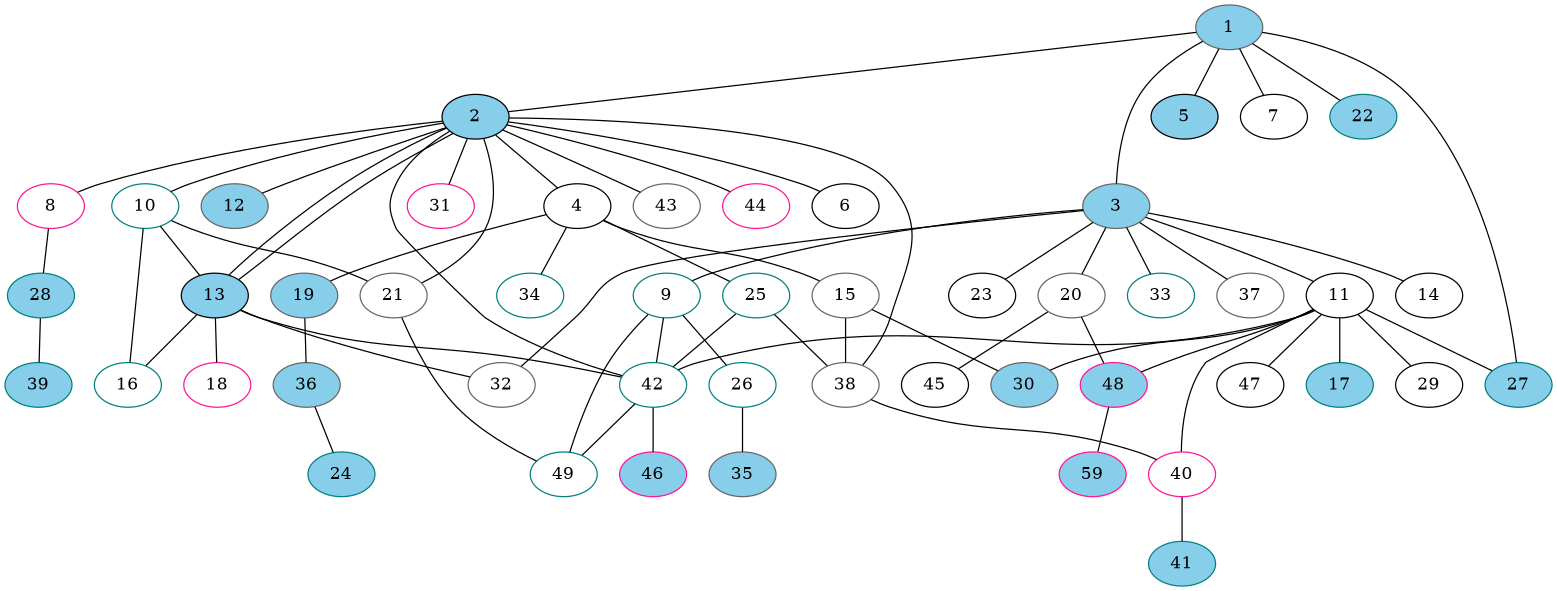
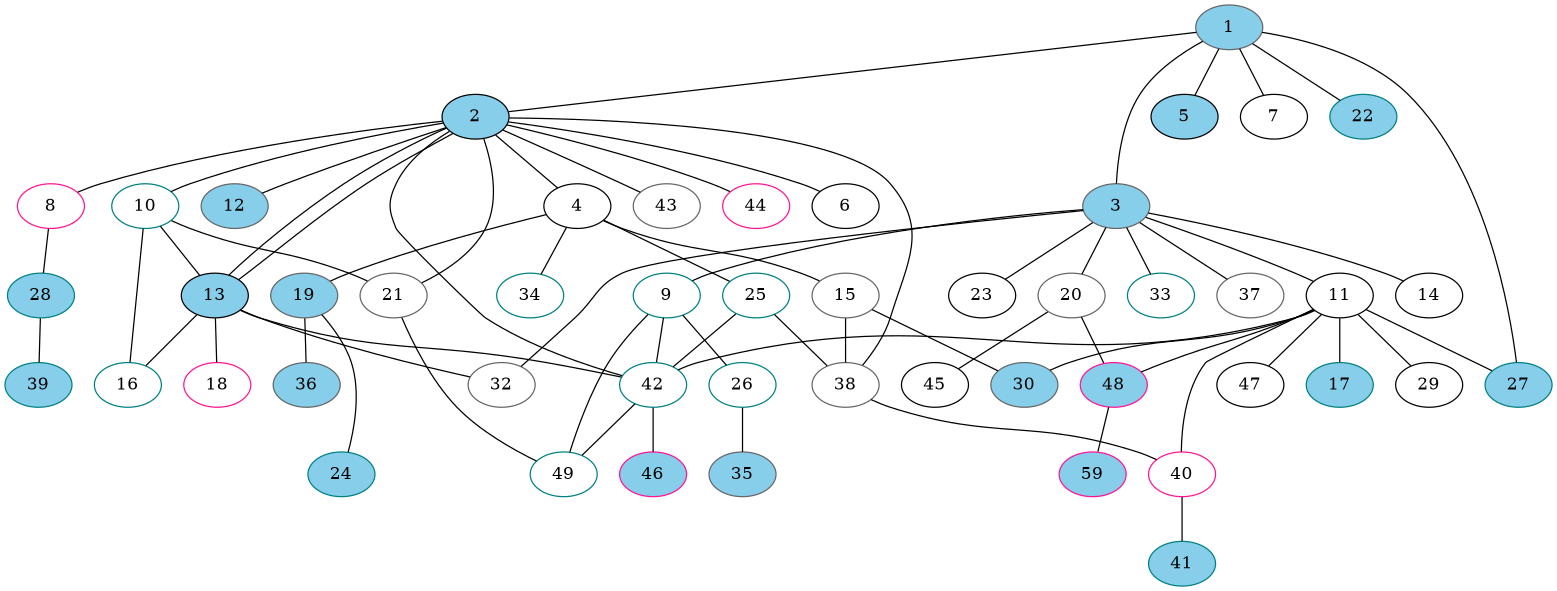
(441, 206) -> none
(324, 430) -> (355, 379)
